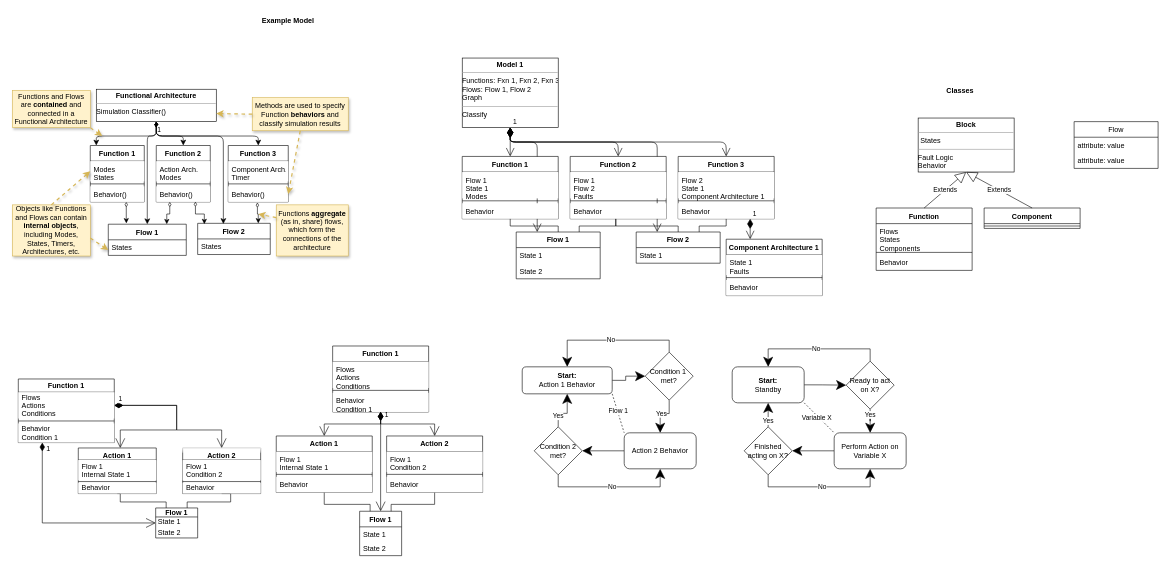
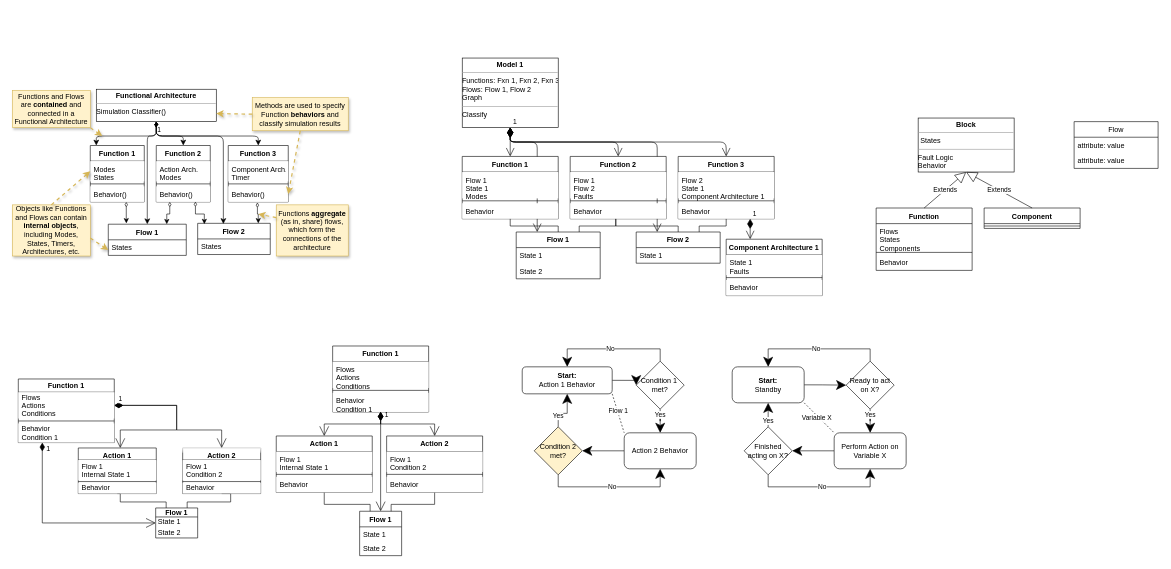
(288, 20) -> none
(960, 90) -> none
(669, 376) -> (660, 385)
(558, 451) -> (558, 451)
